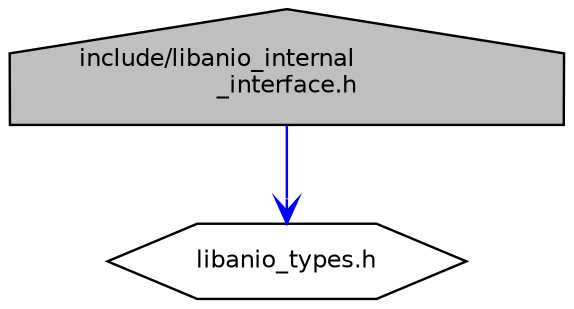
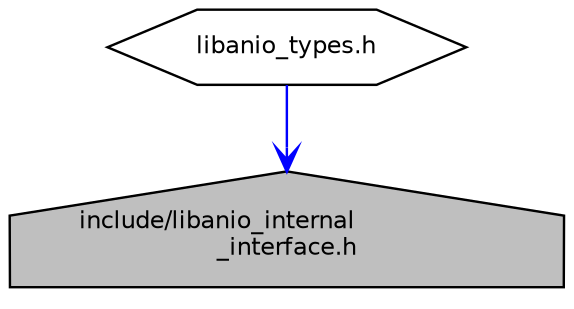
(287, 162) -> (287, 116)
